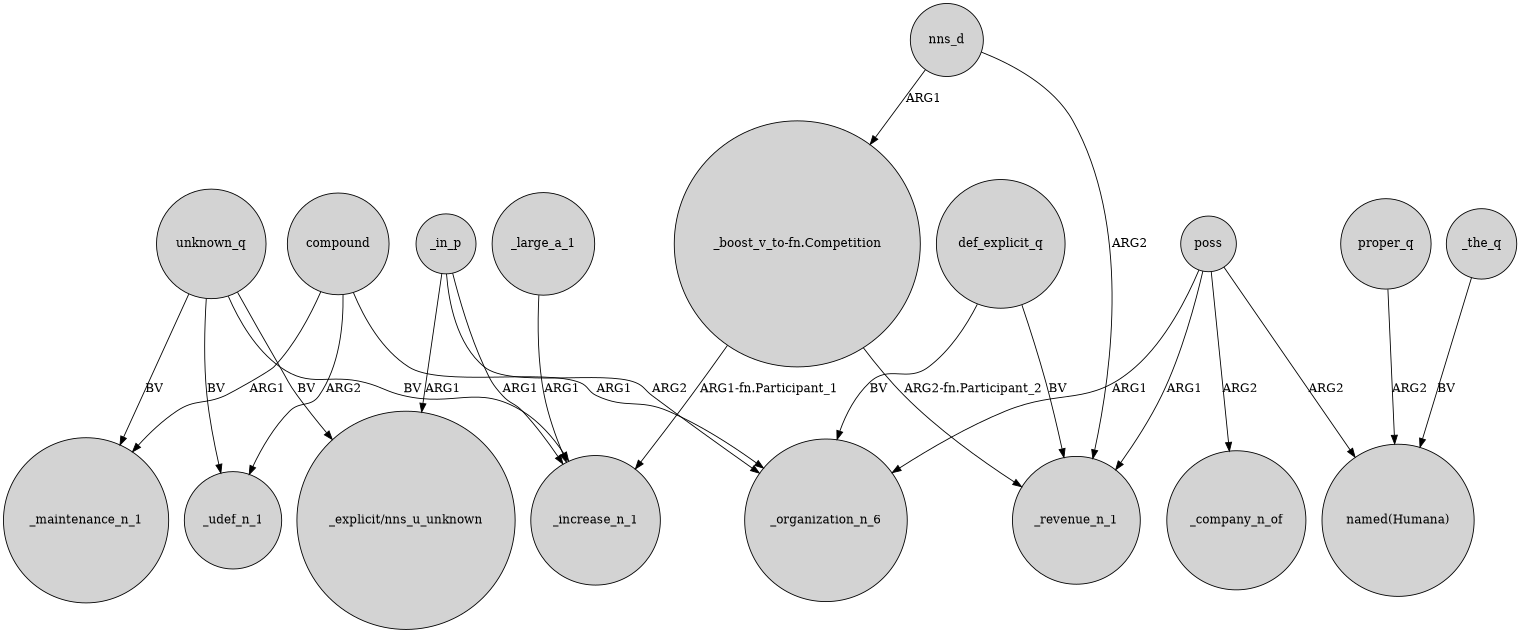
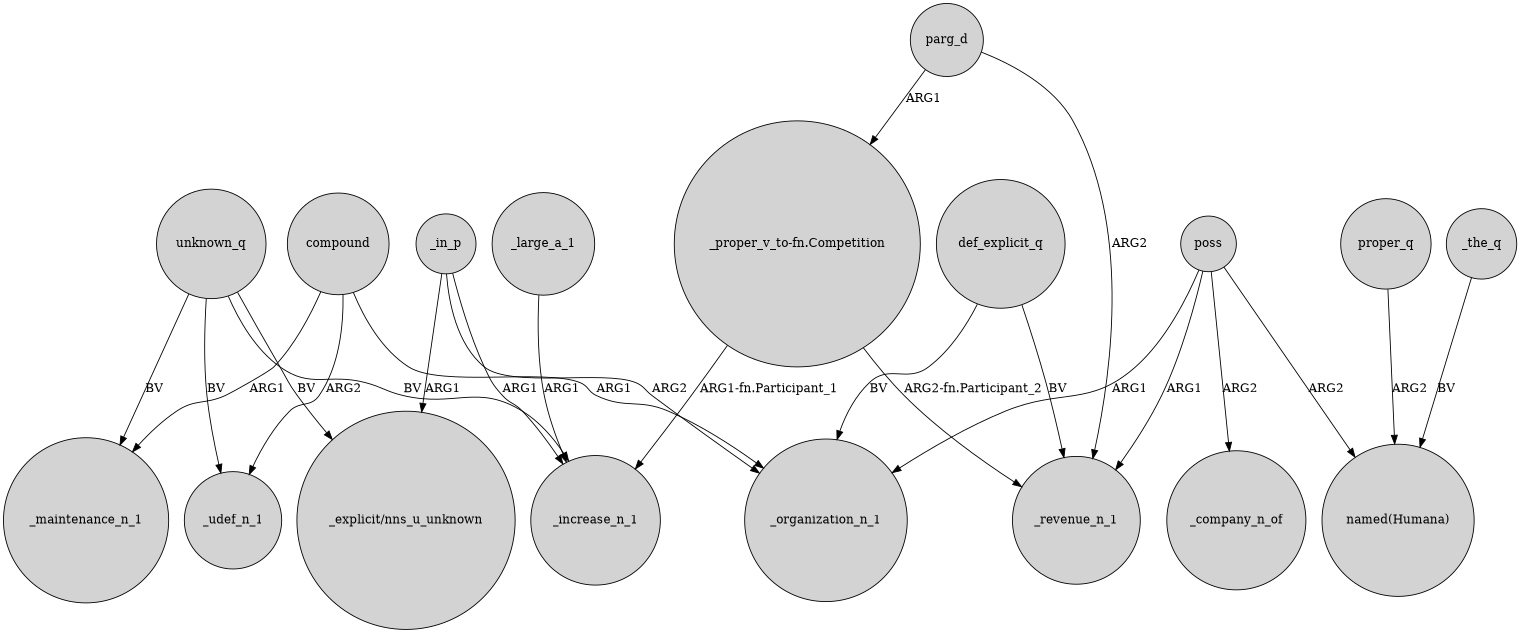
(947, 40) -> (947, 40)
(797, 244) -> (797, 244)
(826, 520) -> (826, 520)
